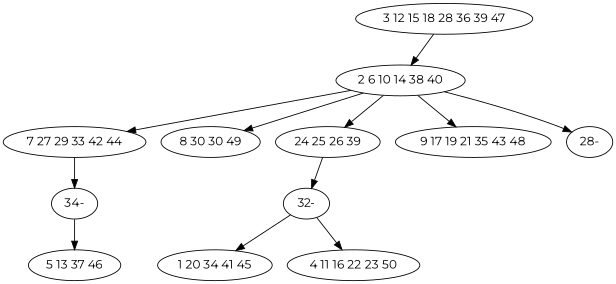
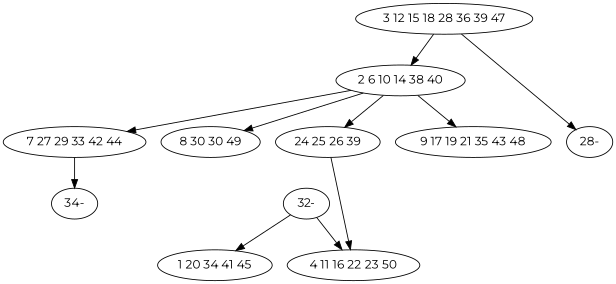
(505, 108) -> (515, 79)
(319, 169) -> (340, 199)
(75, 265) -> none
